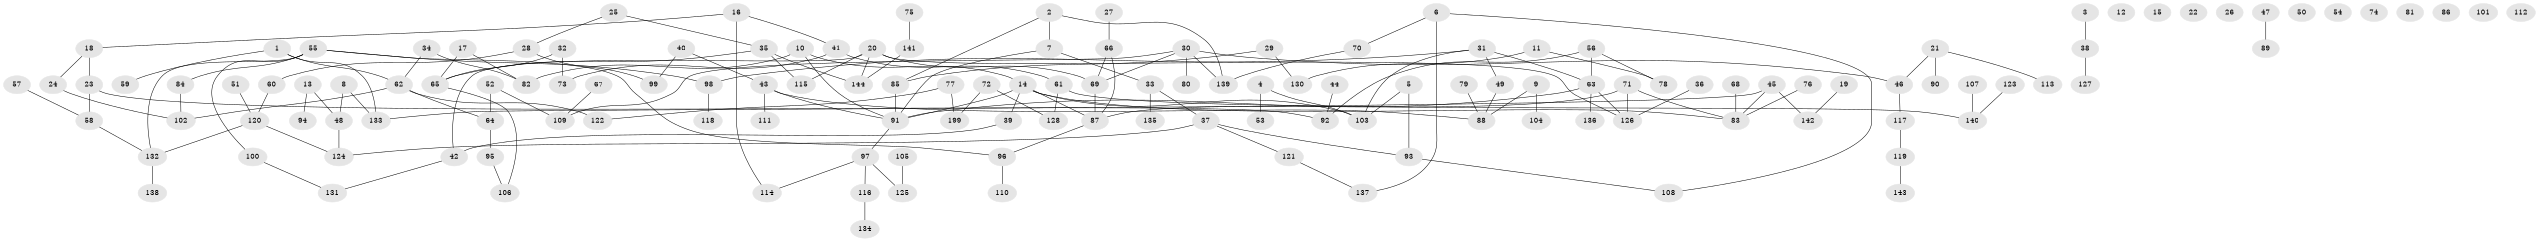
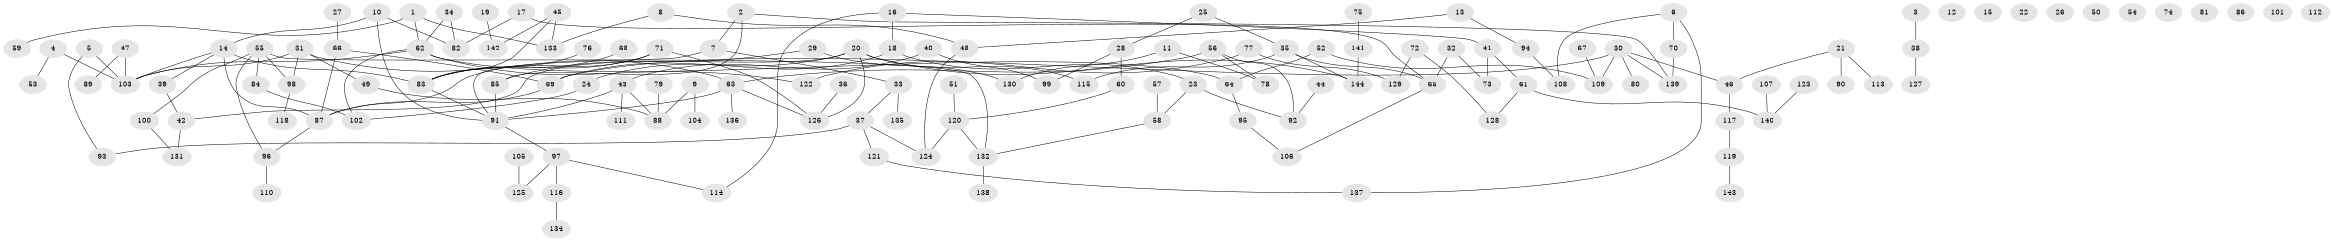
none -> (278, 62)
none -> (125, 67)
(963, 105) -> (458, 103)
(955, 121) -> (1395, 85)
(1538, 175) -> (1539, 62)
